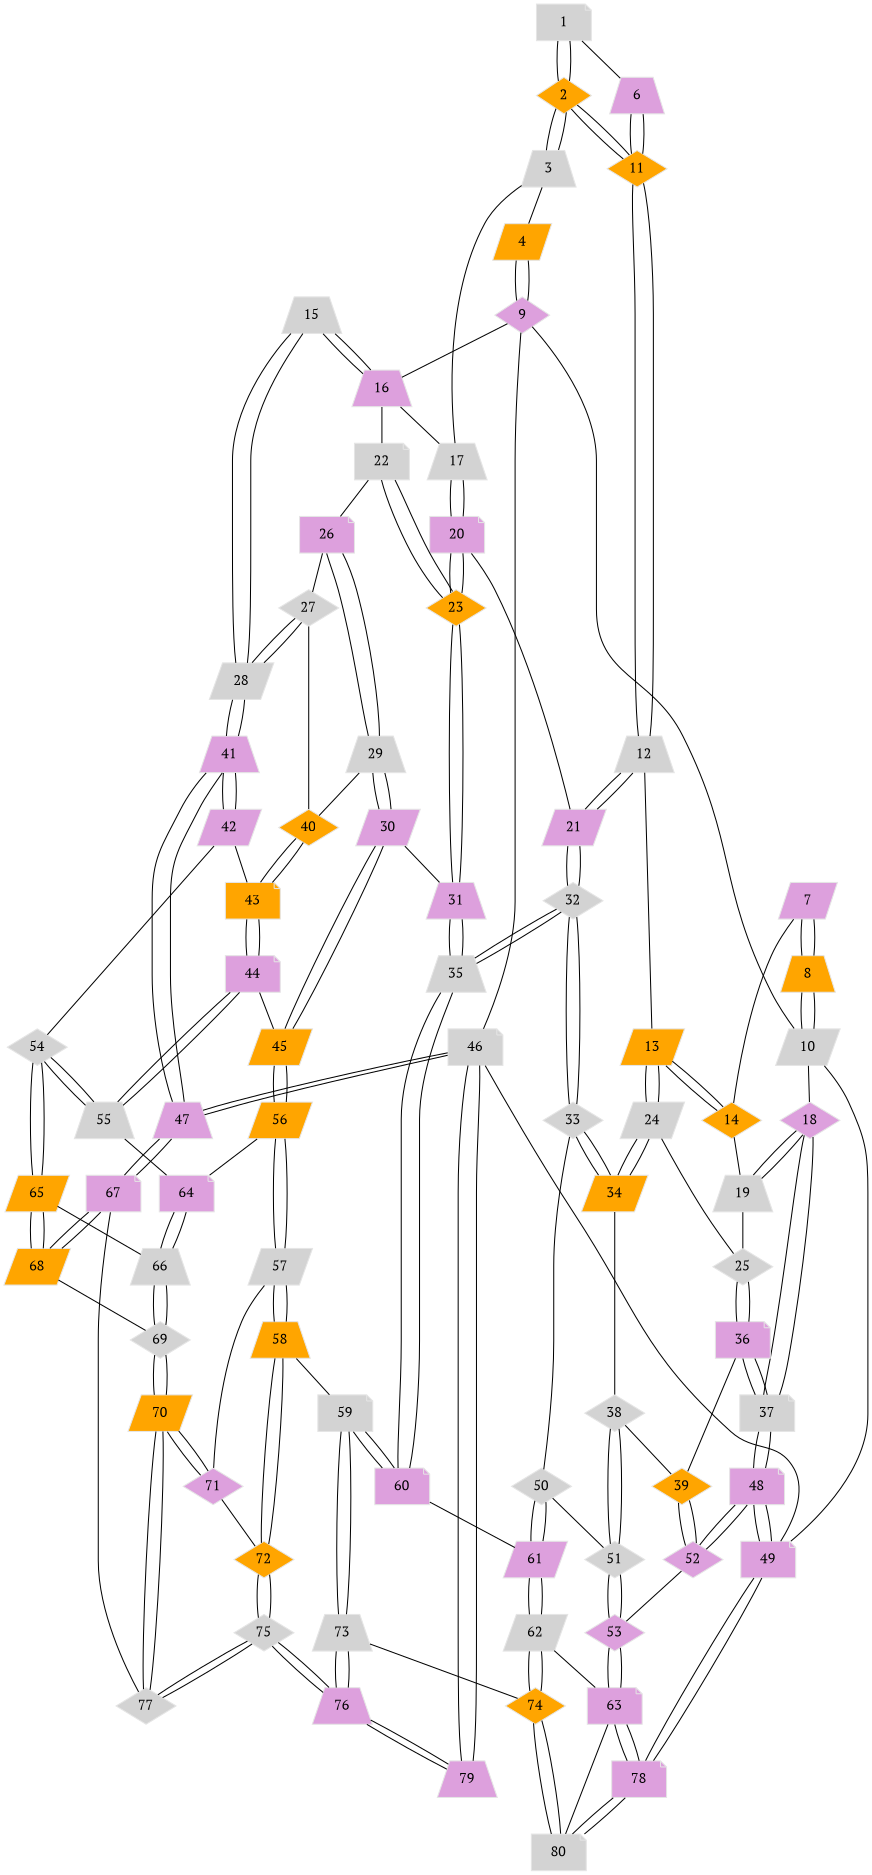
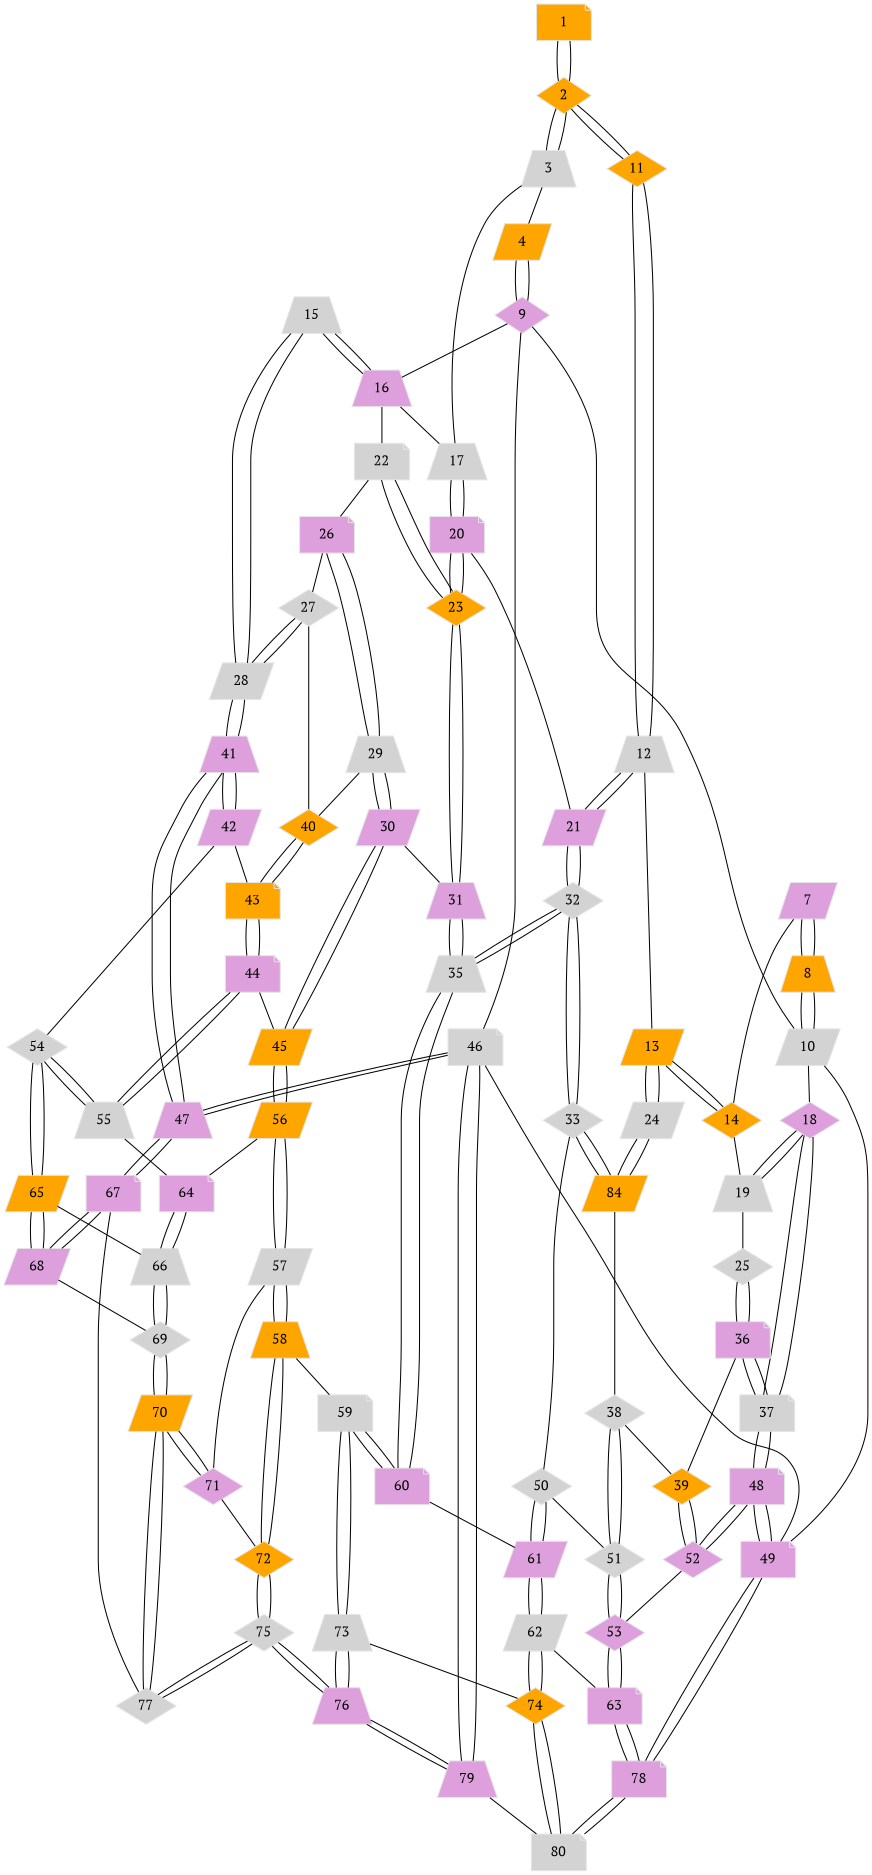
(564, 22) -> (564, 22)
(637, 96) -> none
(615, 1194) -> (615, 1194)
(695, 1198) -> none
(37, 1267) -> (37, 1267)
(587, 1779) -> (513, 1816)
